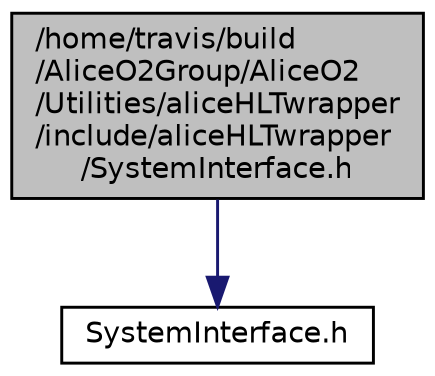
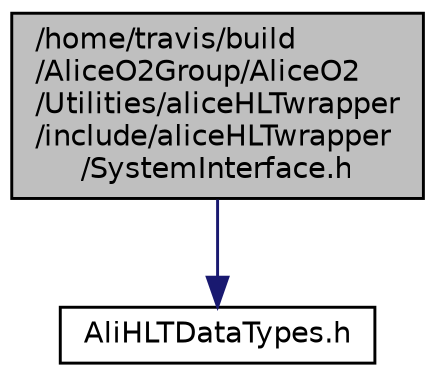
(218, 335) -> (218, 335)
